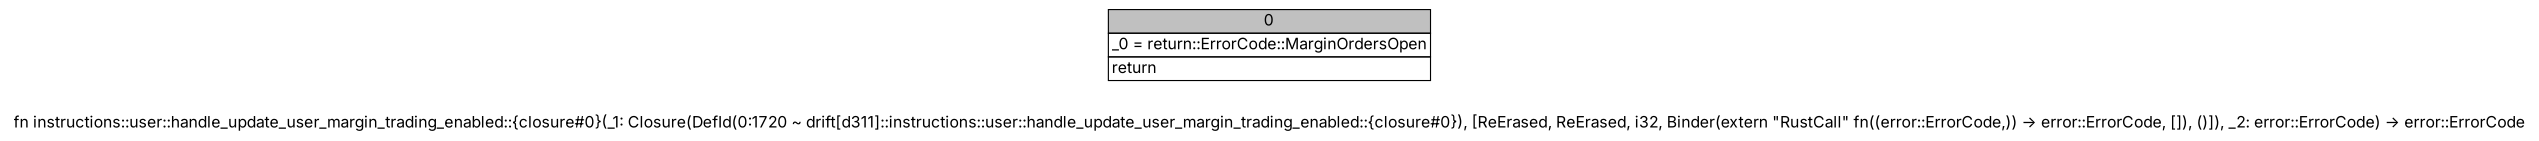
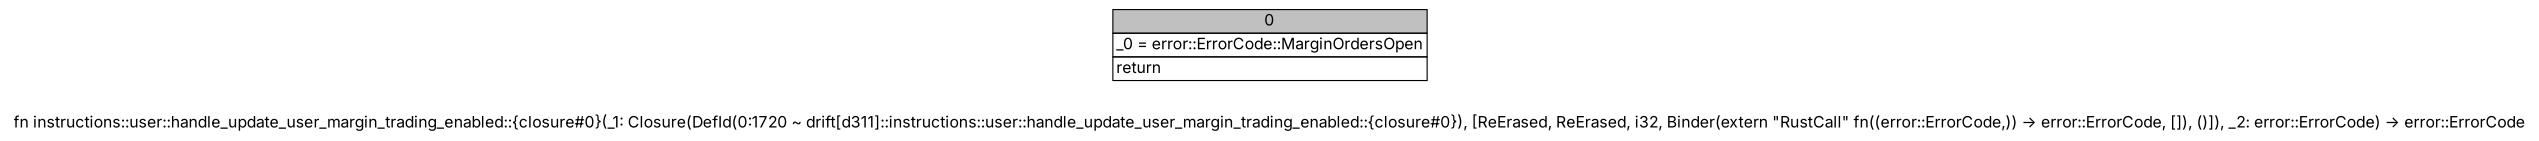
(1269, 44) -> (1270, 44)
